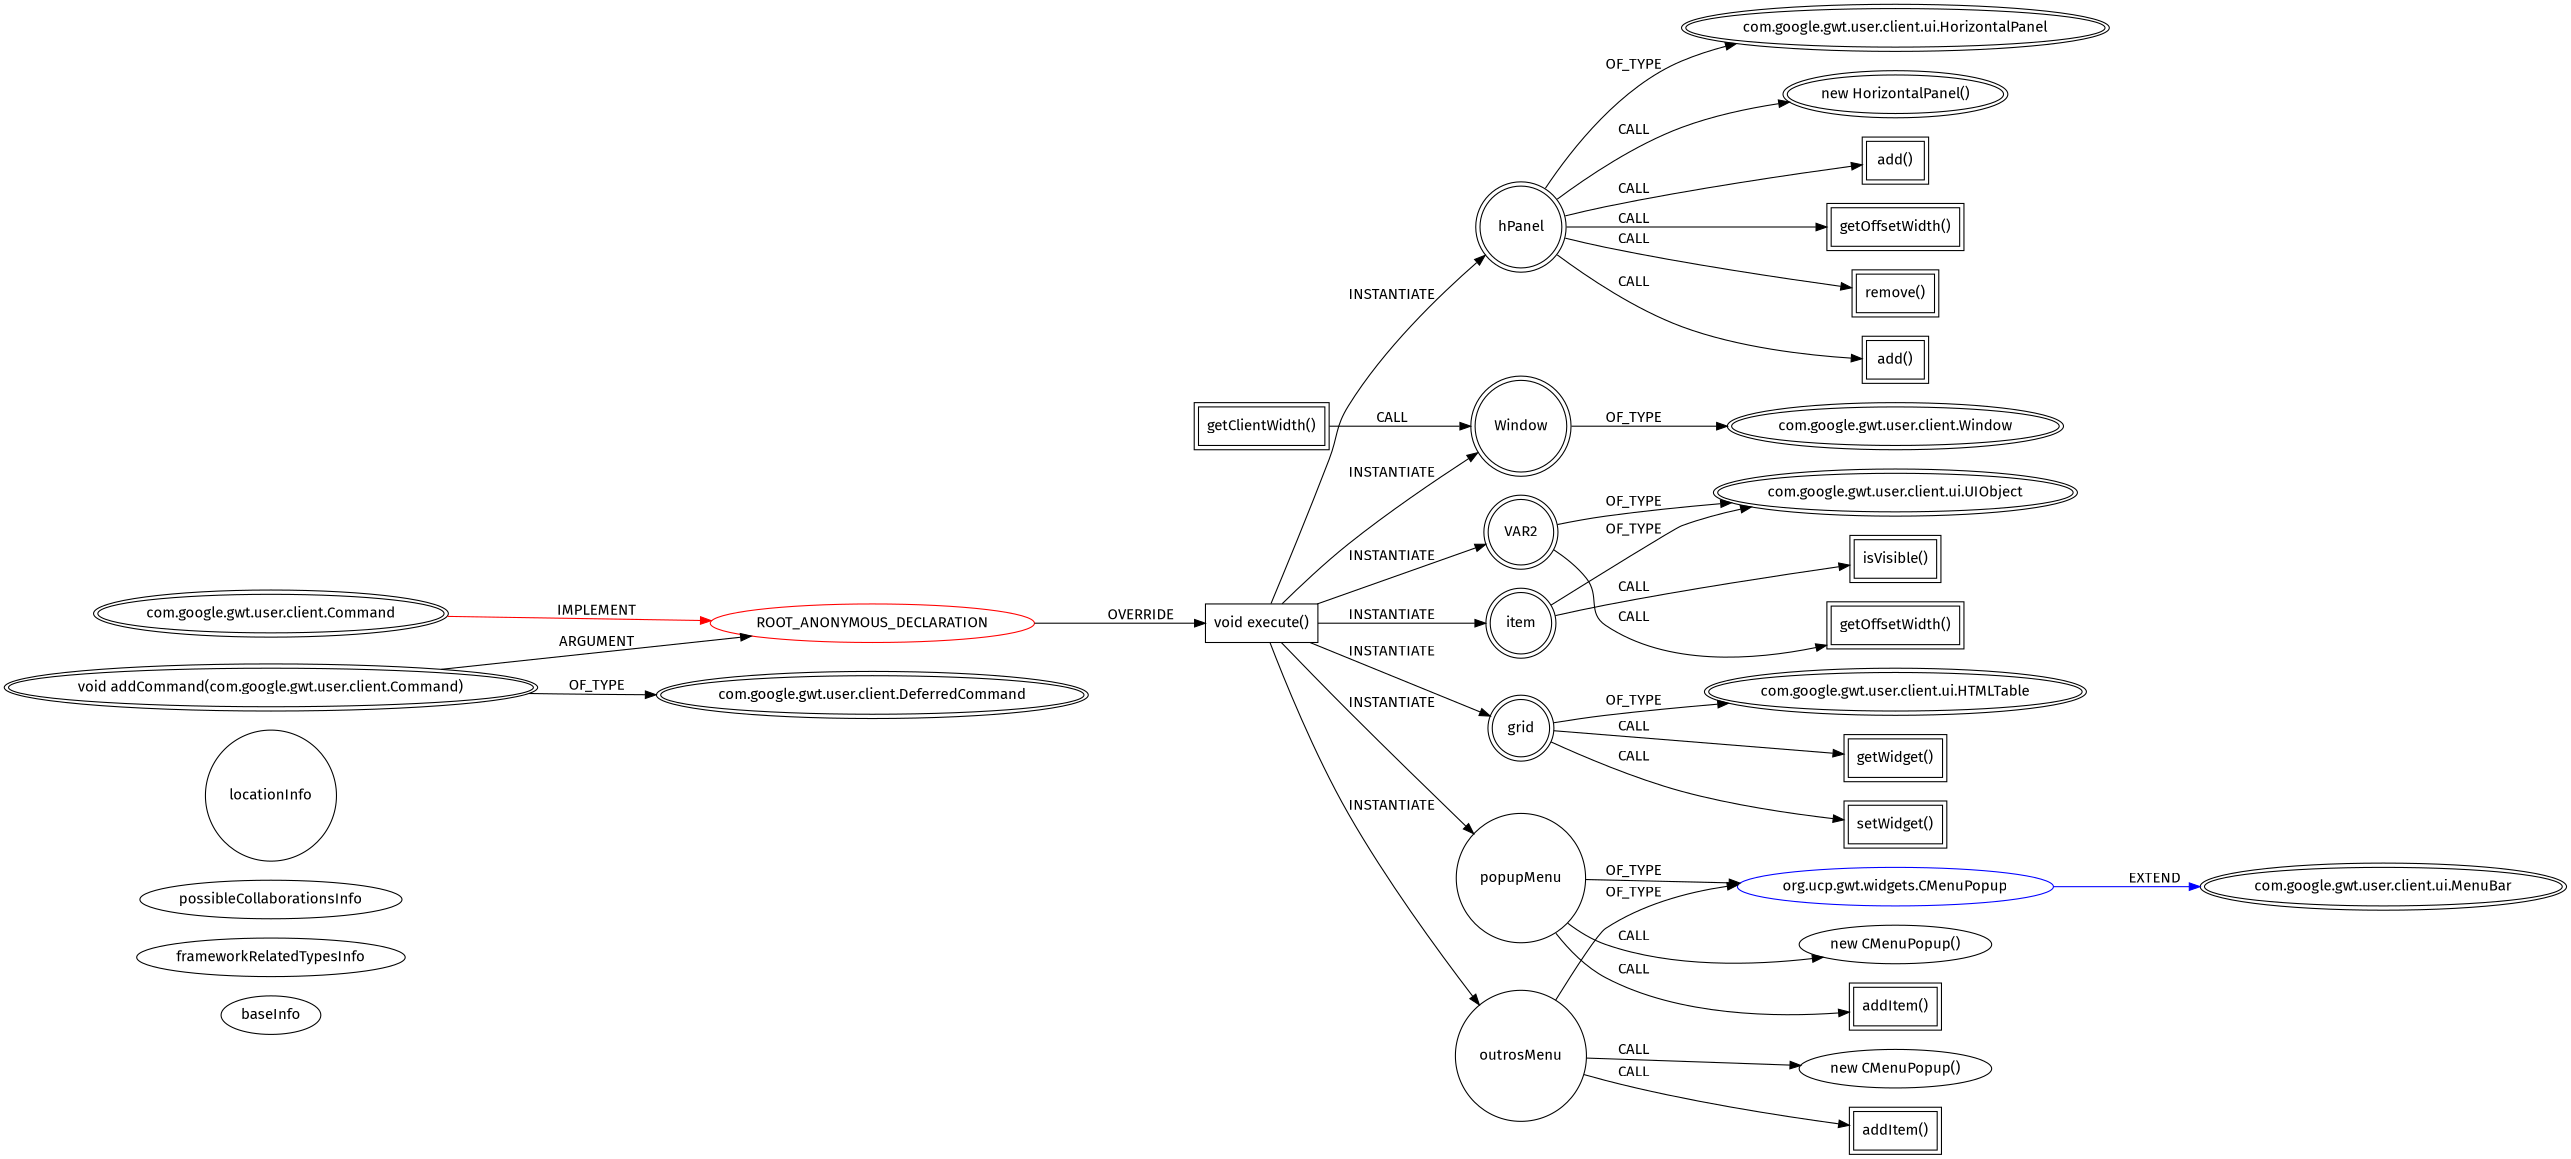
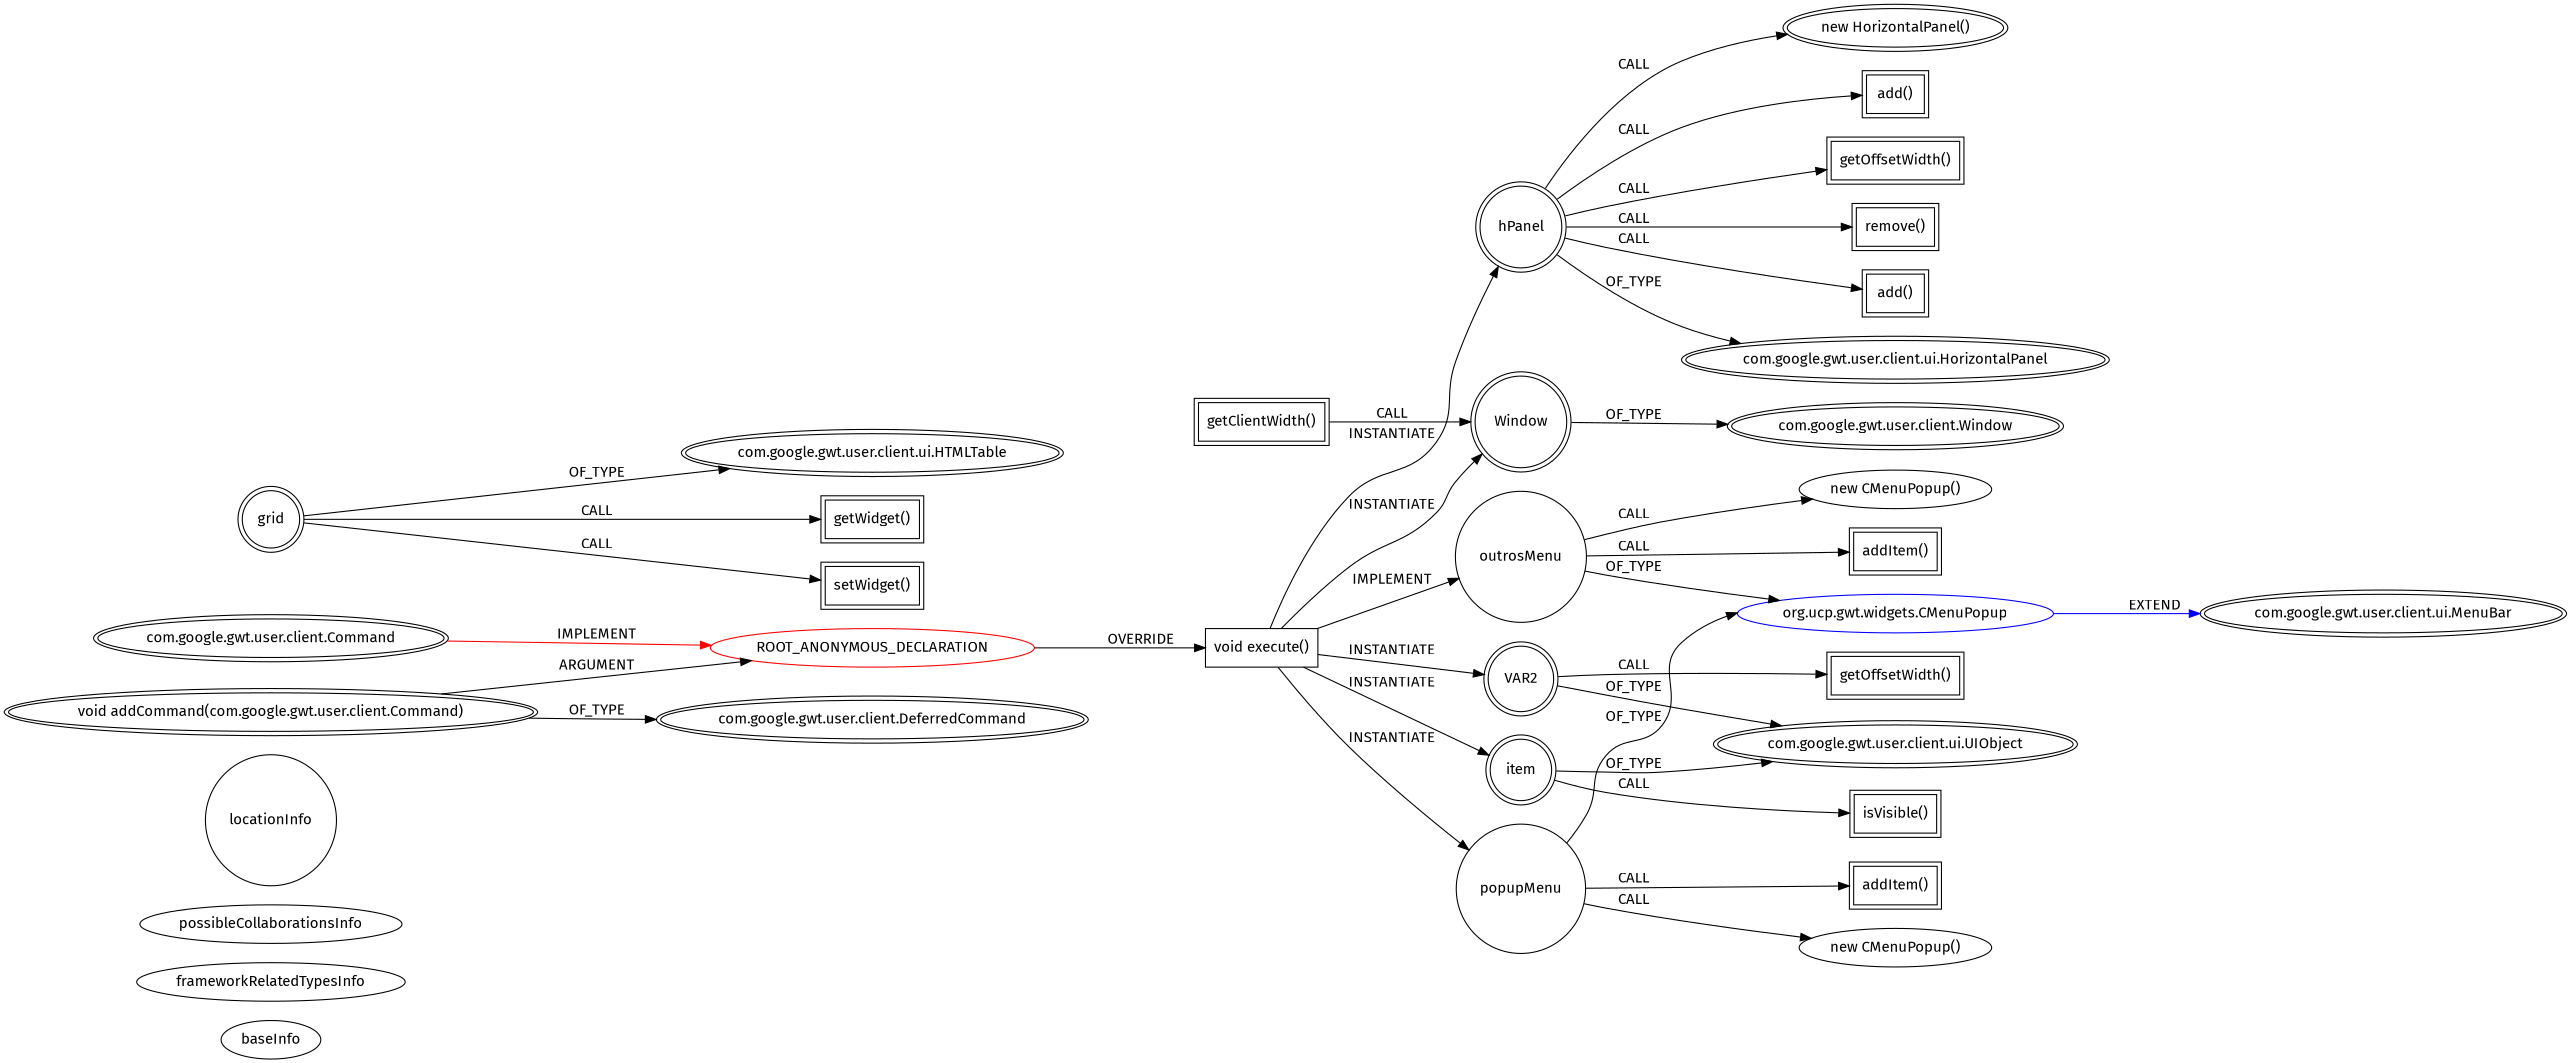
(1395, 677) -> none
(1392, 806) -> (1392, 580)
